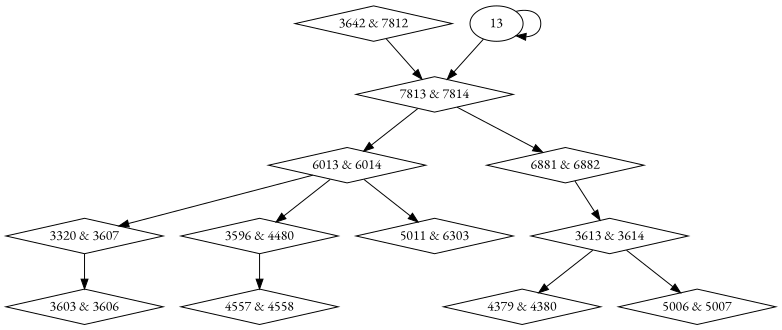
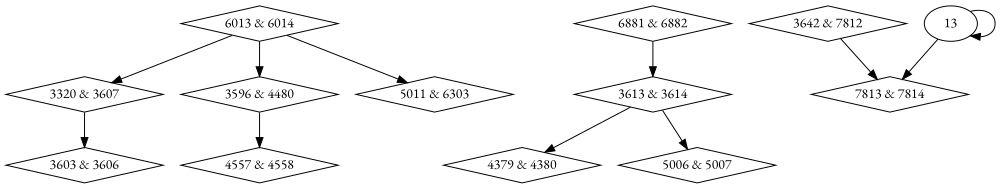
(395, 127) -> none
(495, 127) -> none
